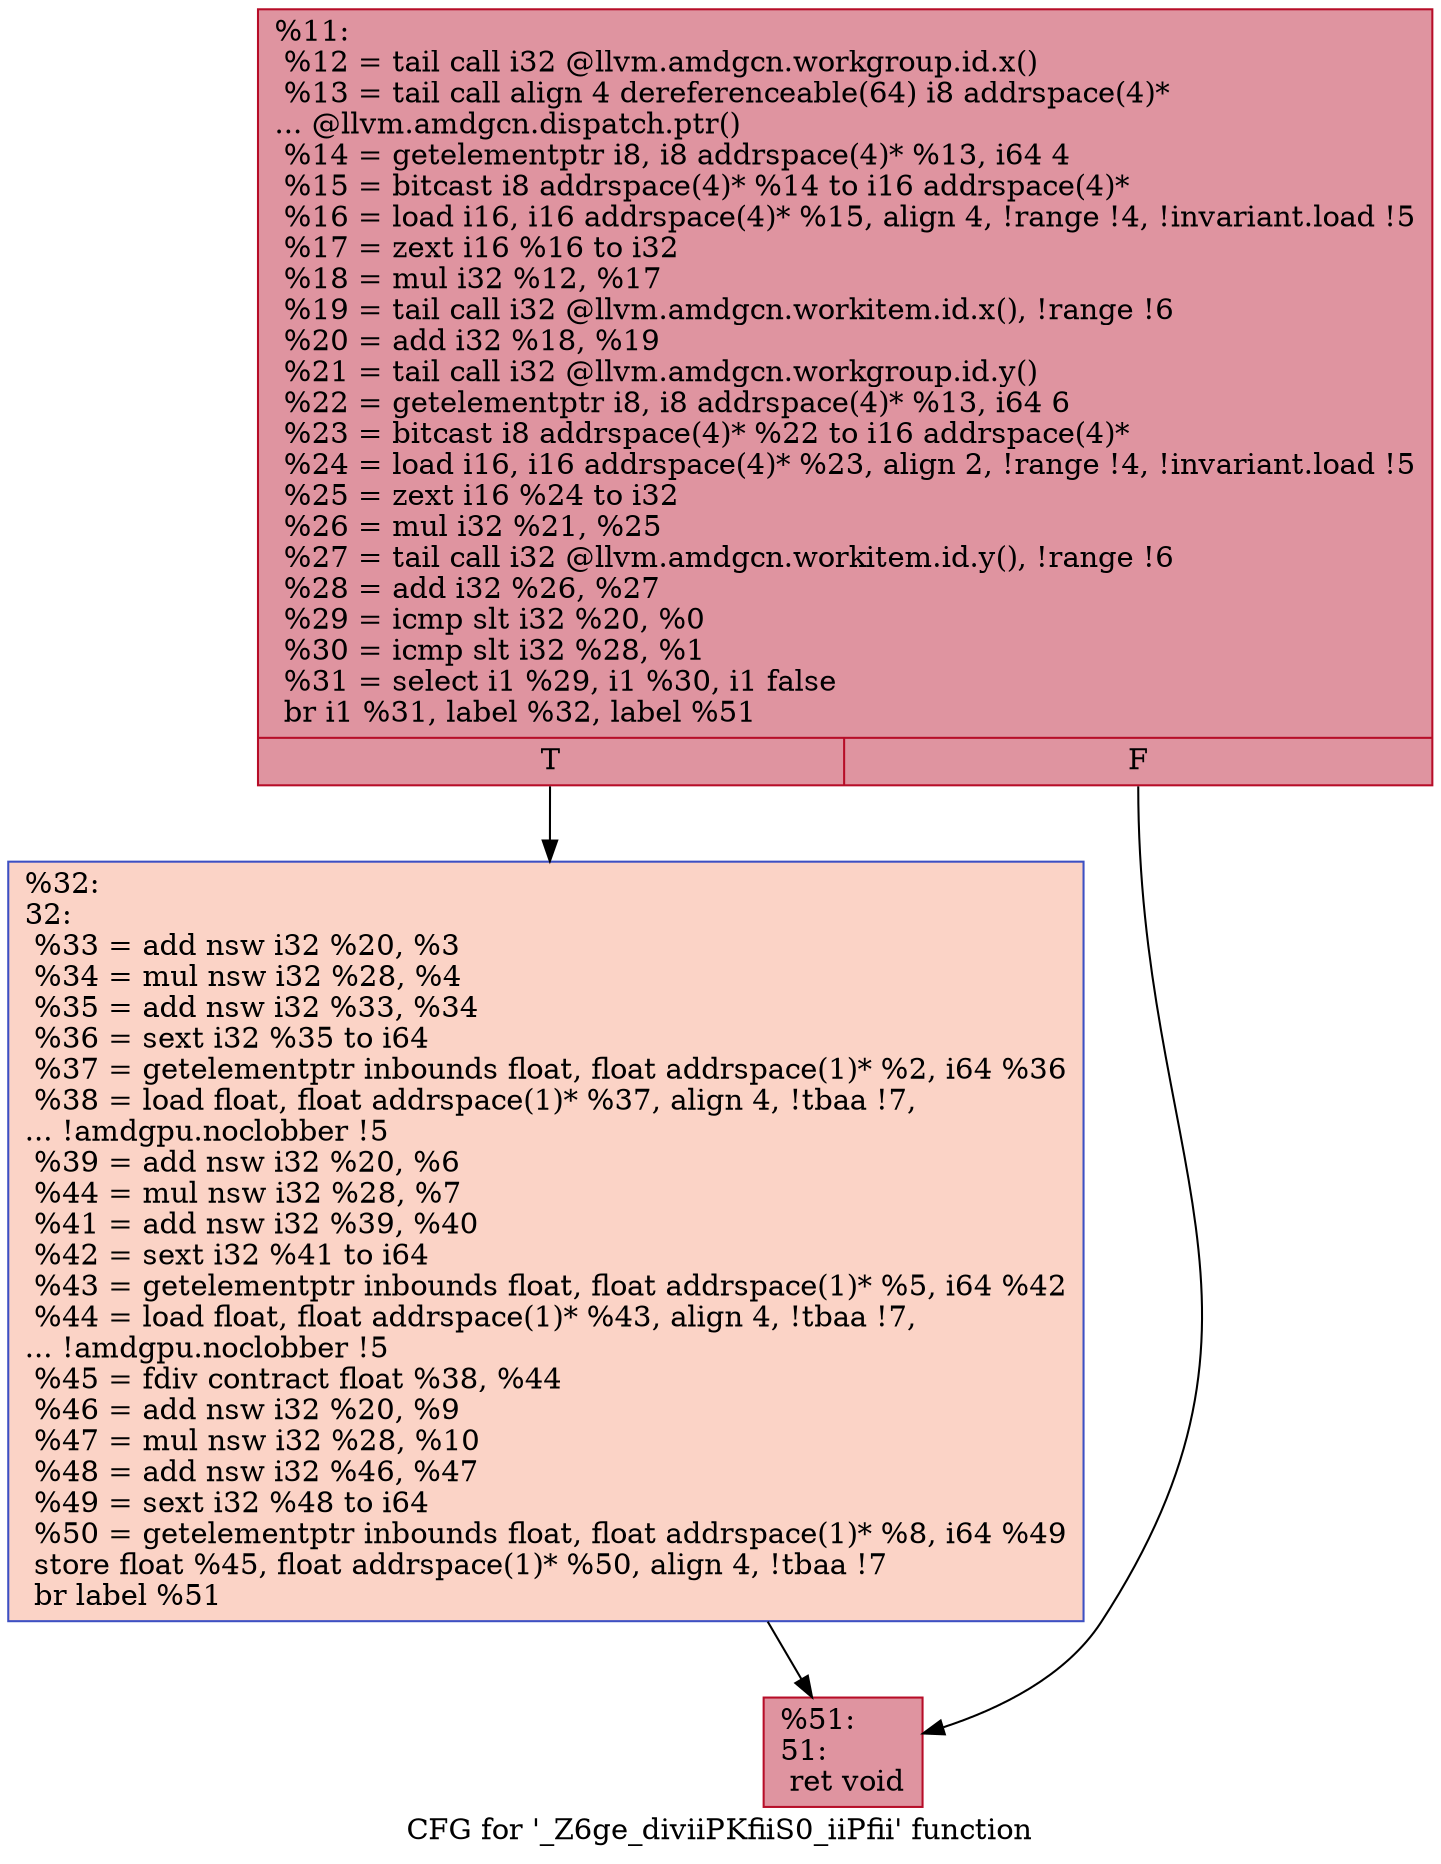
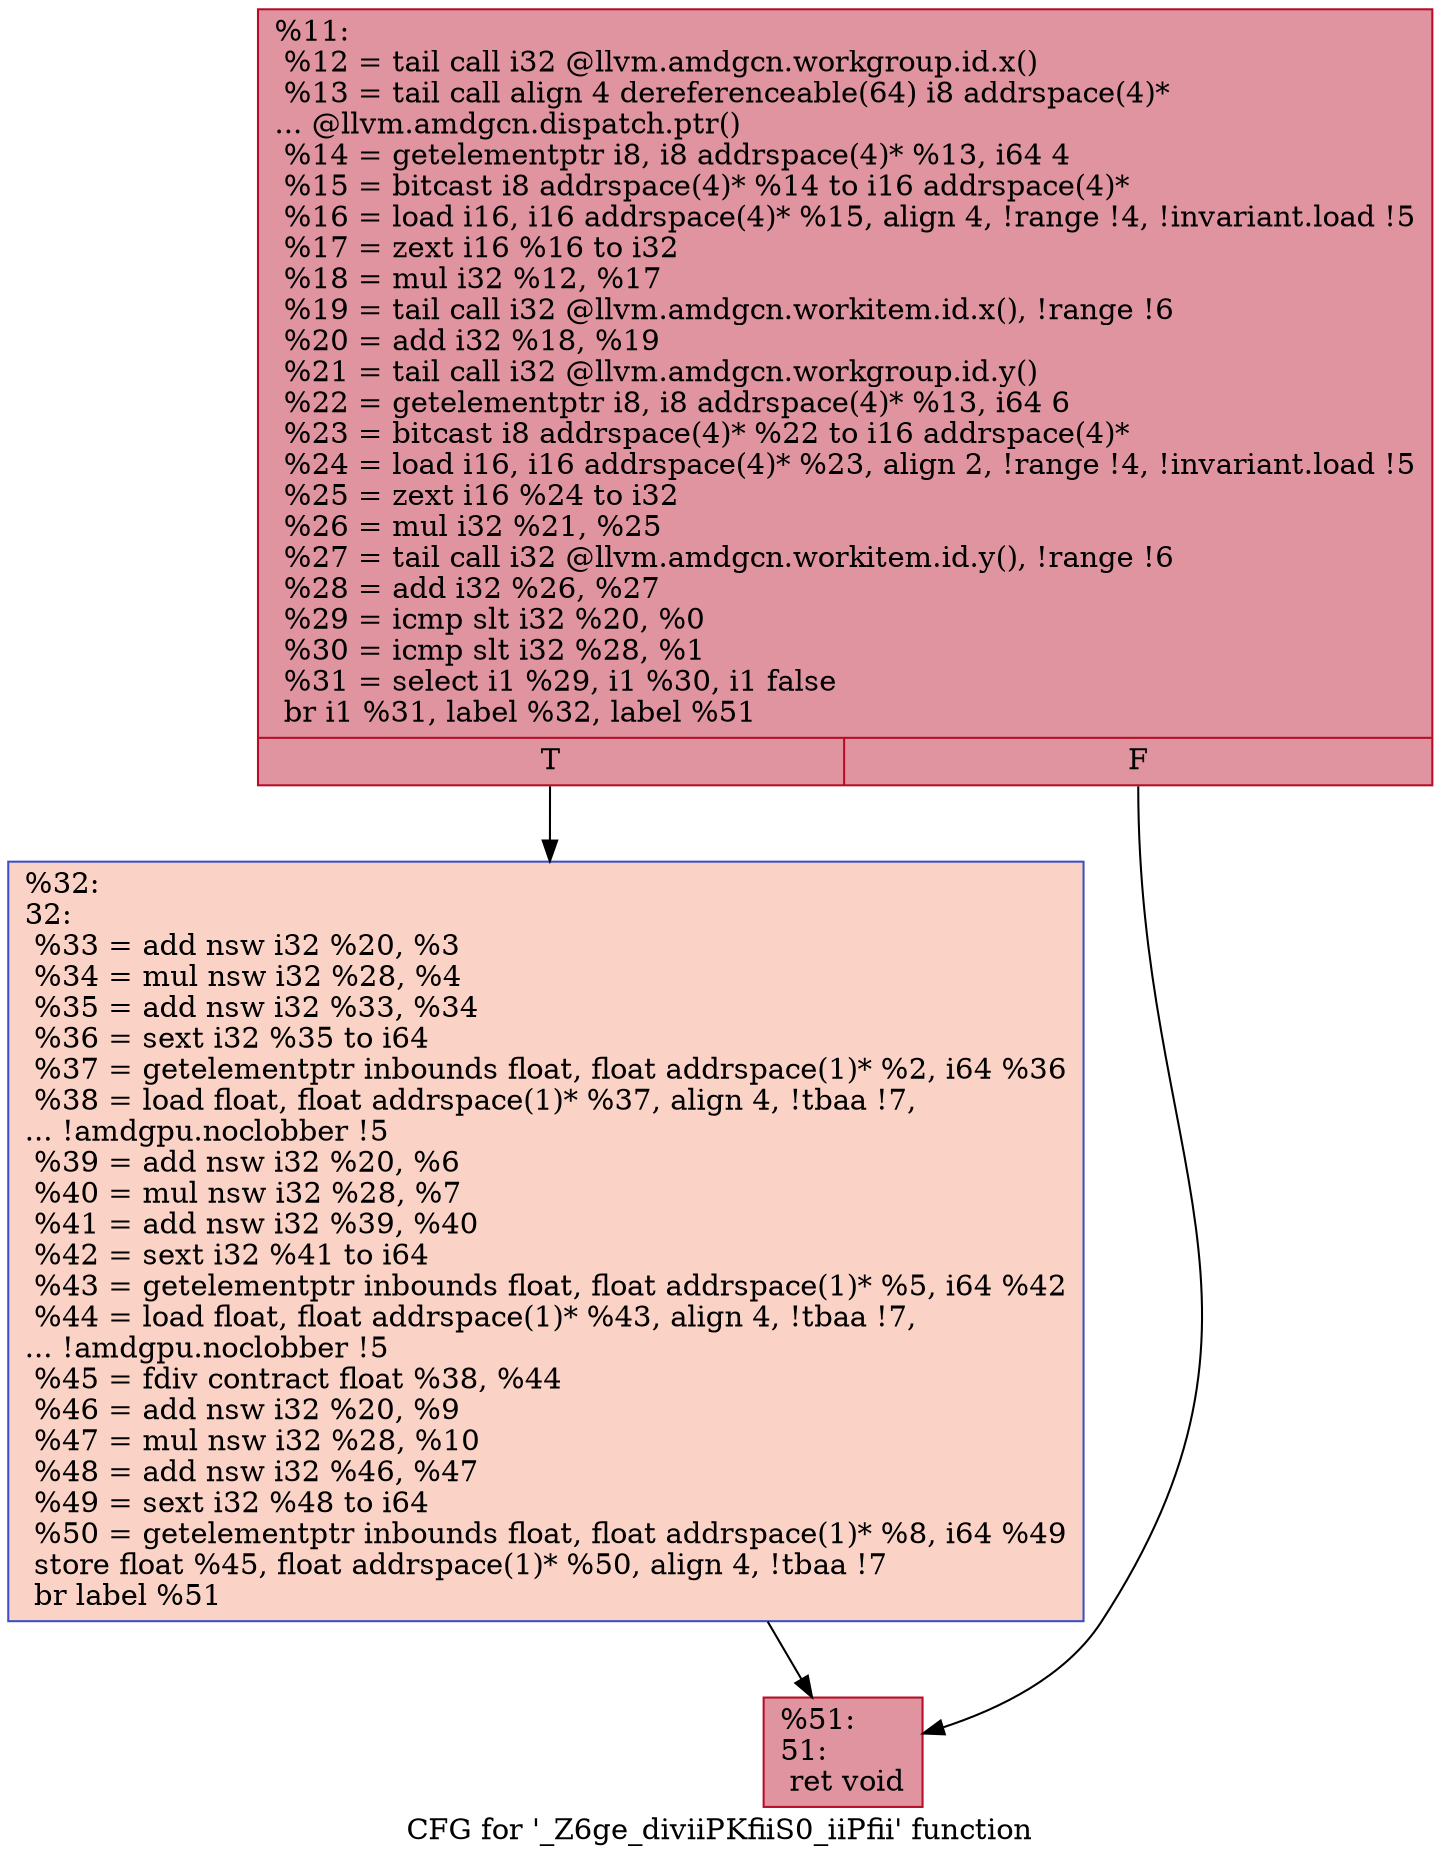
(244, 1194) -> (244, 1194)
